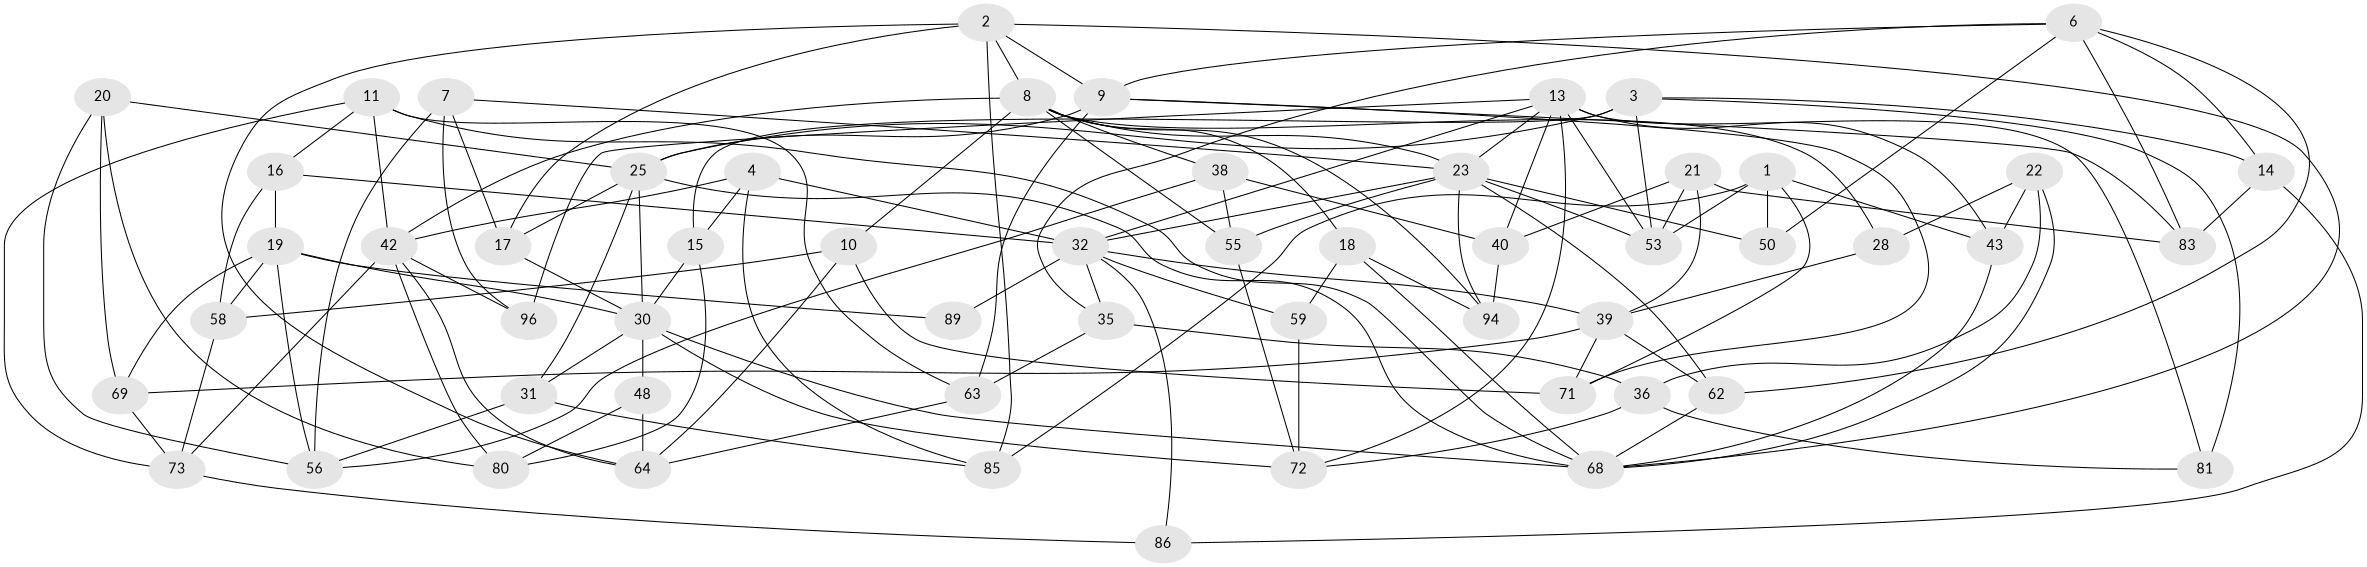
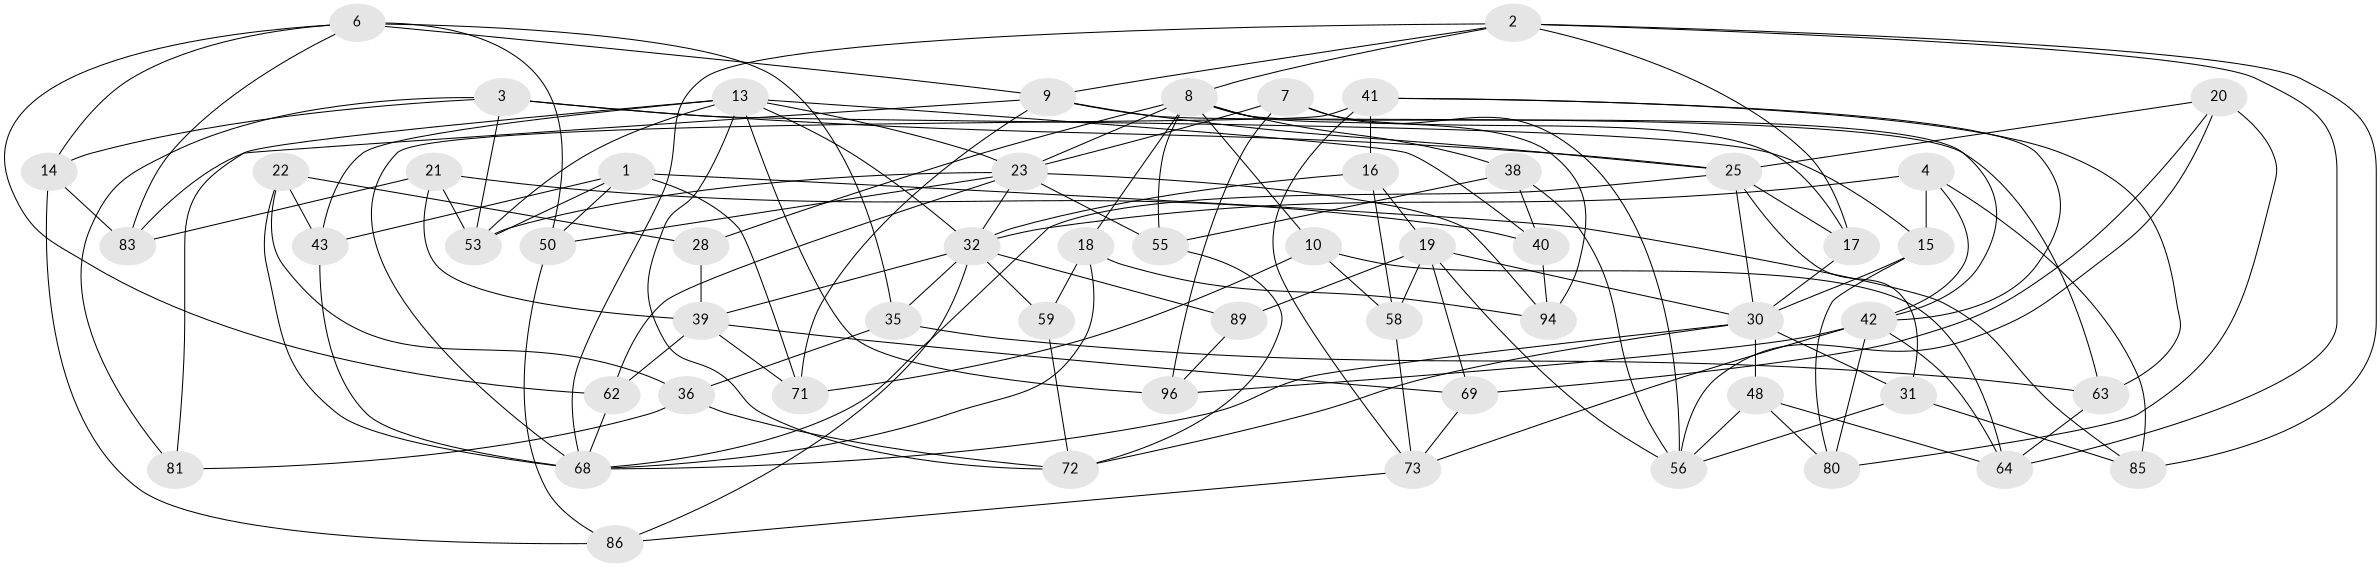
(372, 97) -> (1370, 97)
none -> (1202, 360)
none -> (525, 410)
none -> (1717, 433)
